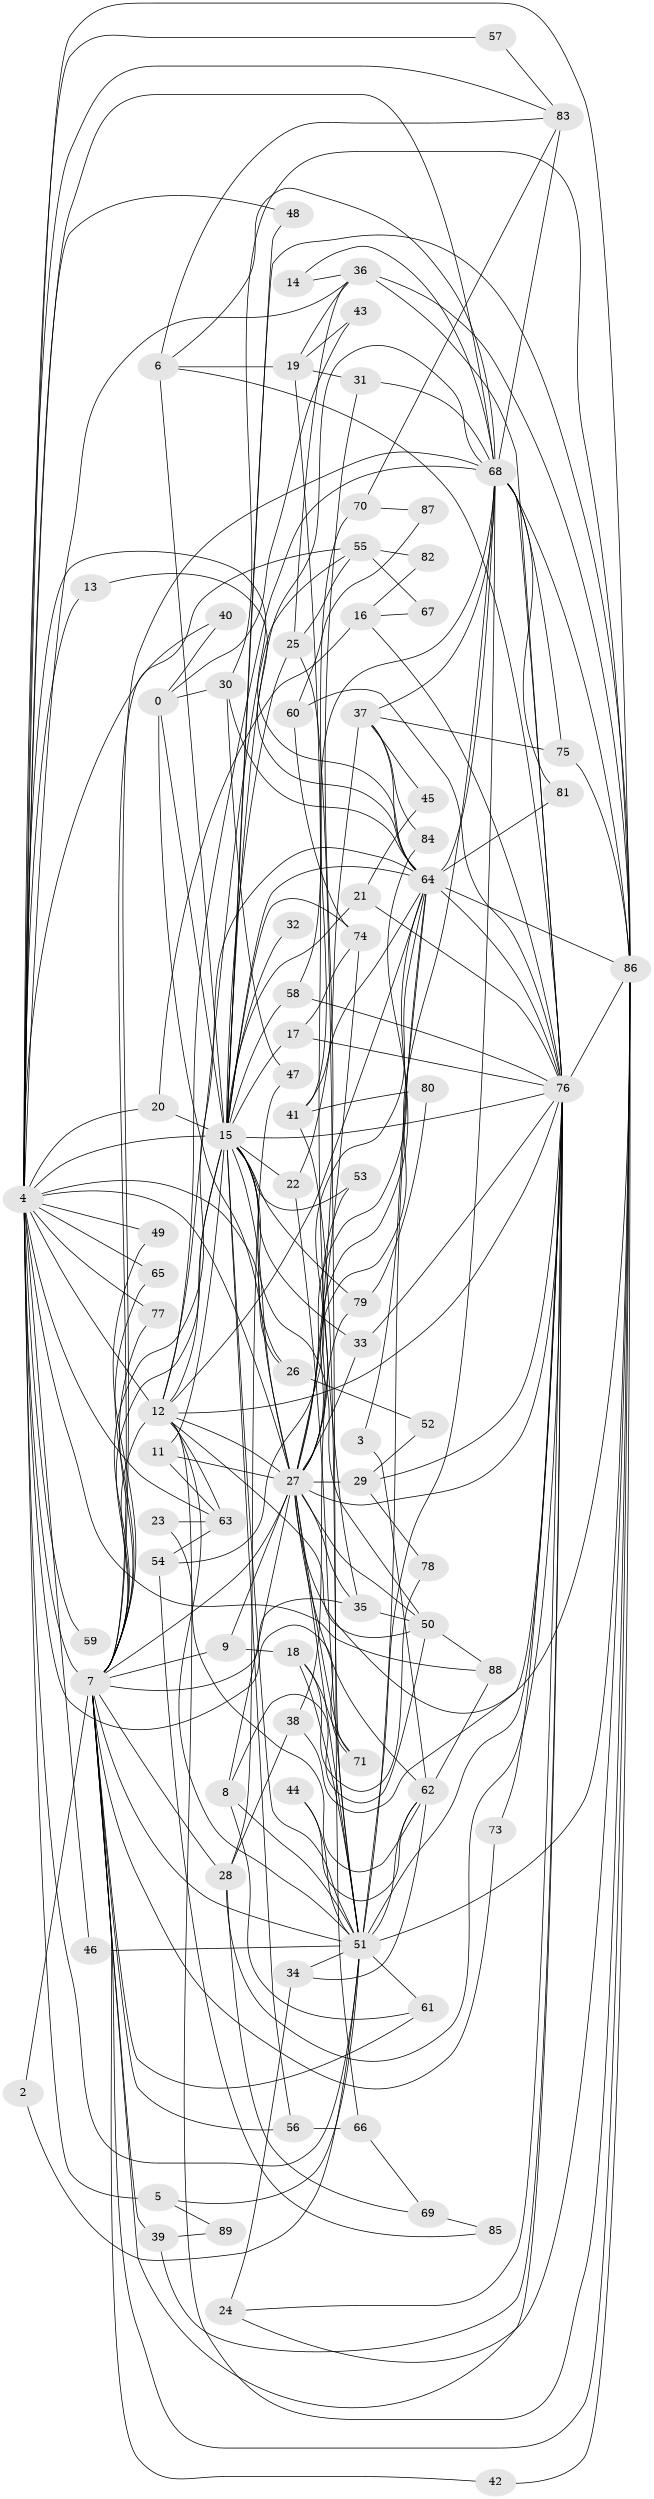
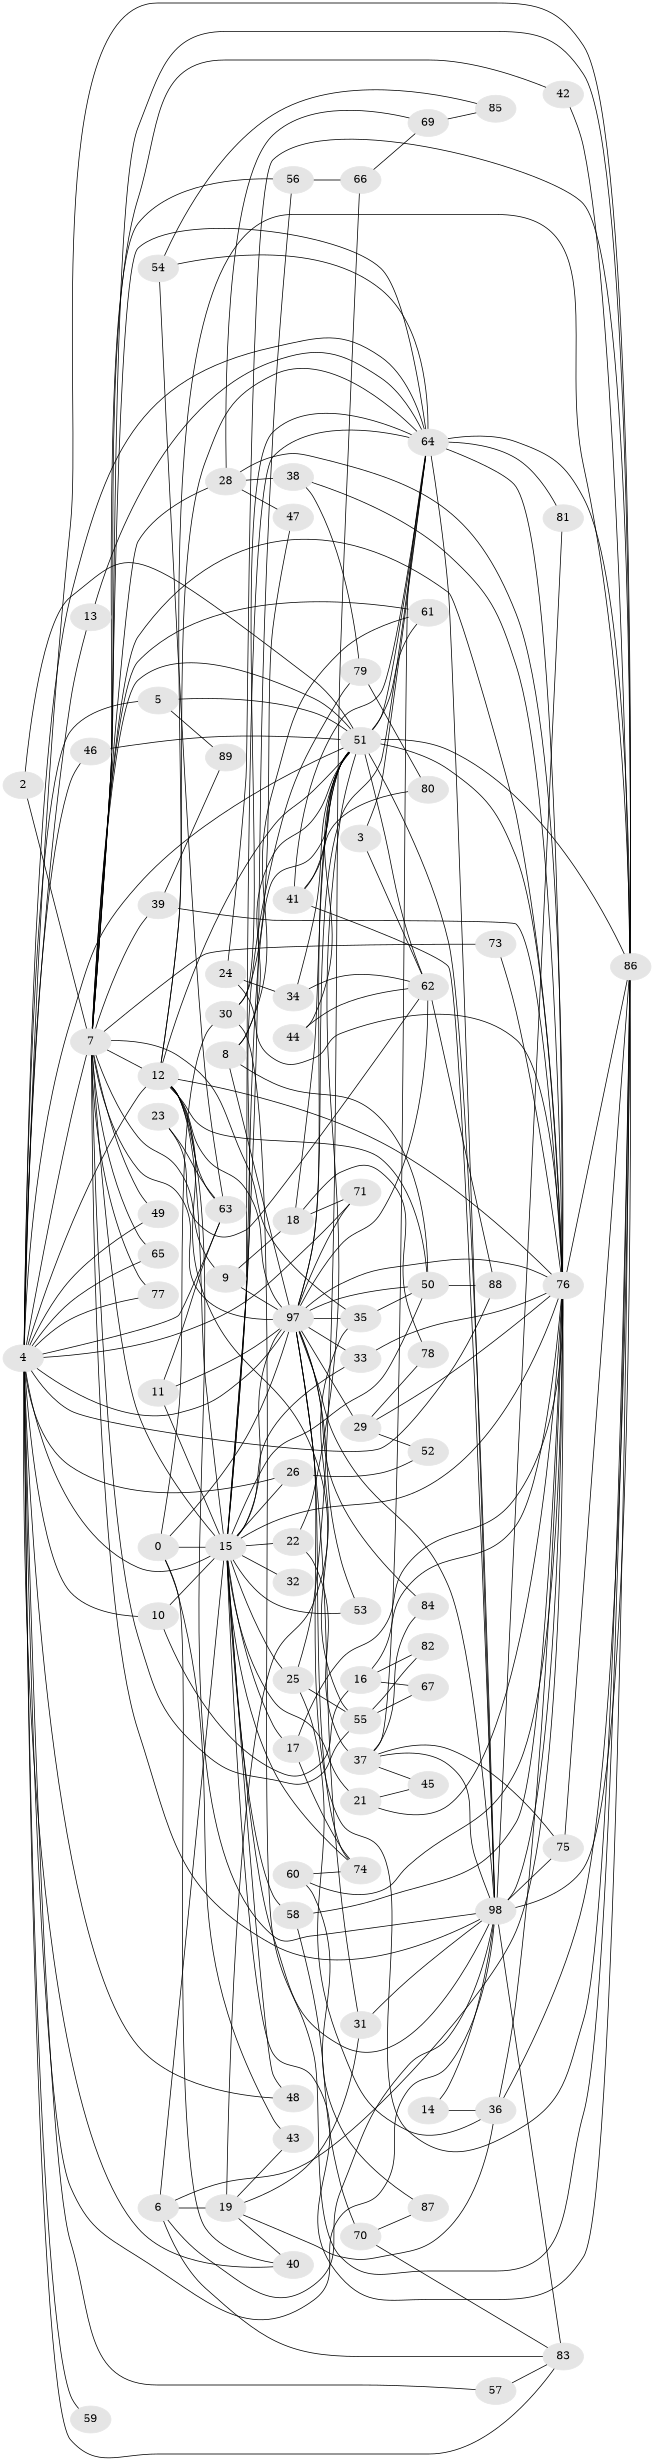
(496, 473) -> (496, 1911)
(60, 618) -> none
(158, 1108) -> (158, 1616)
(293, 1482) -> (293, 1318)
none -> (259, 2236)
